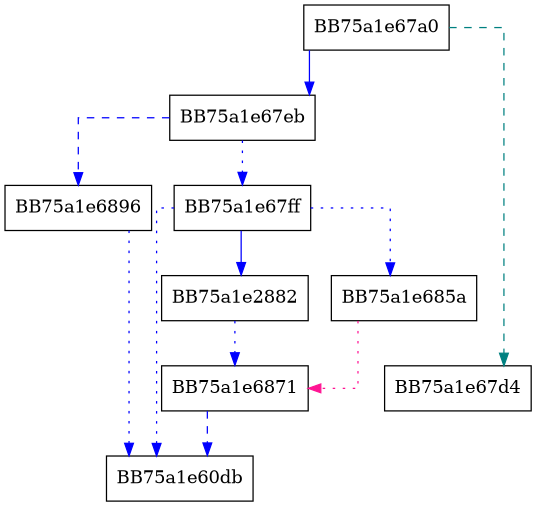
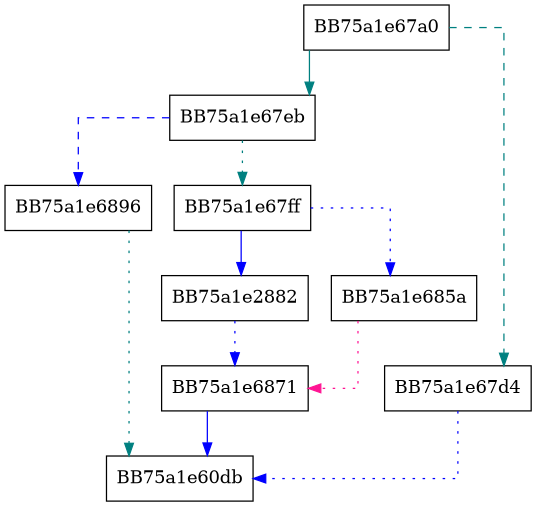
(309, 66) -> (309, 66)
(242, 156) -> (242, 156)
(157, 317) -> (396, 479)
(129, 337) -> (129, 337)
(207, 427) -> (207, 427)
